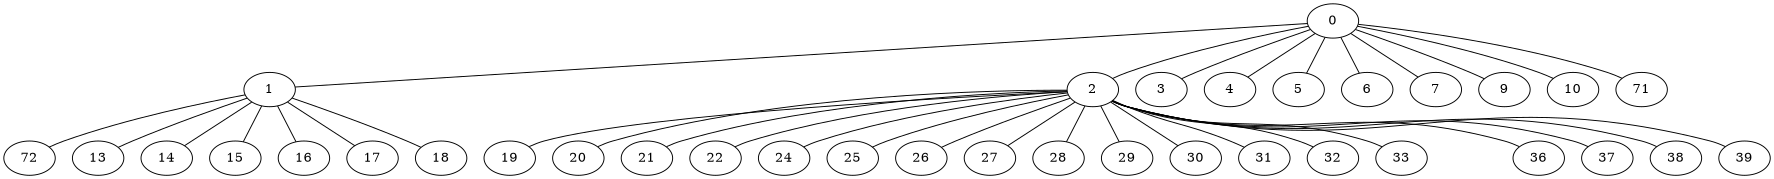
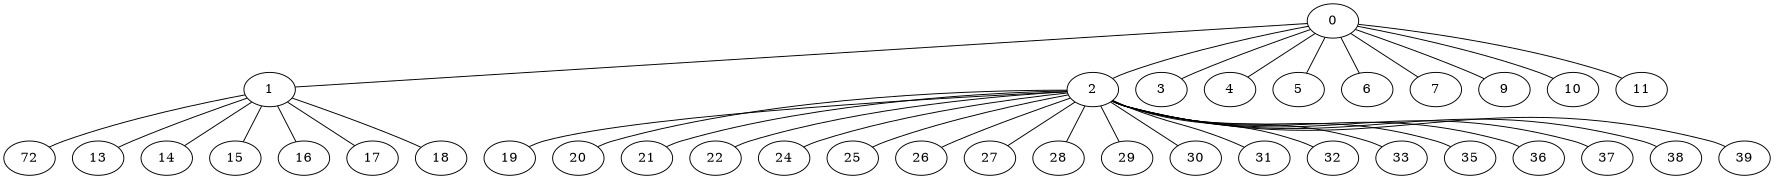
(1642, 90) -> (1642, 90)
none -> (1470, 158)
